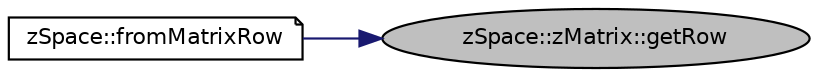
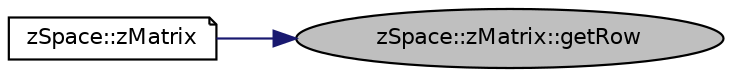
(156, 39) -> (113, 39)
